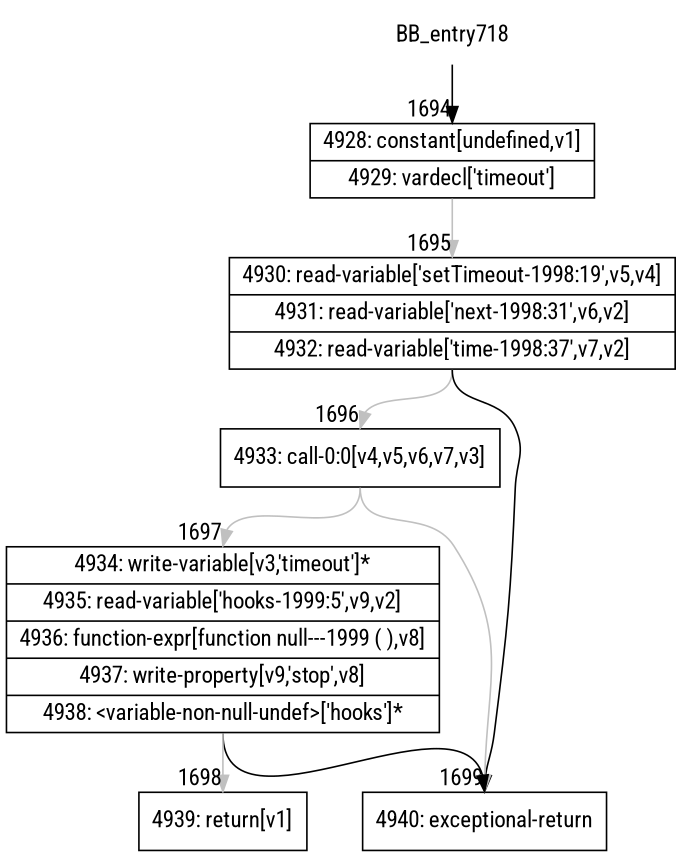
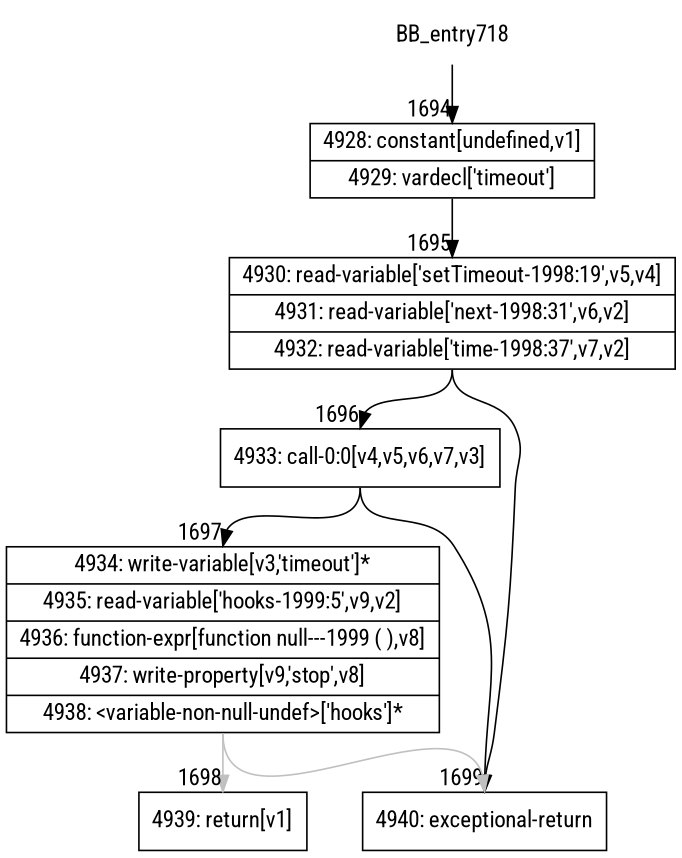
(452, 220) -> (452, 220)
(415, 398) -> (415, 398)
(300, 517) -> (300, 517)
(480, 599) -> (480, 599)
(346, 764) -> (346, 764)
